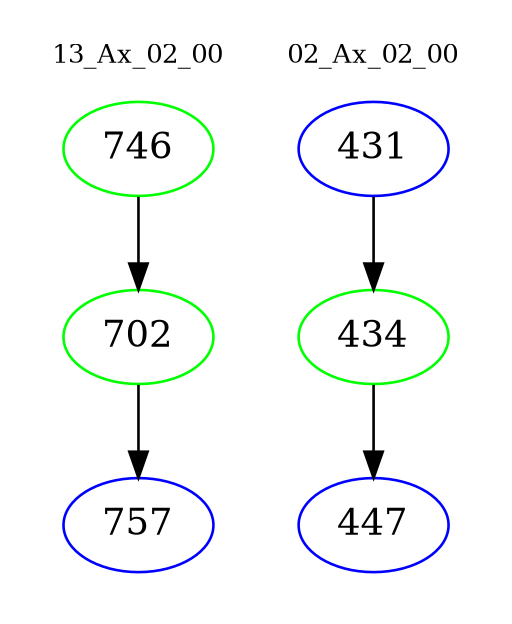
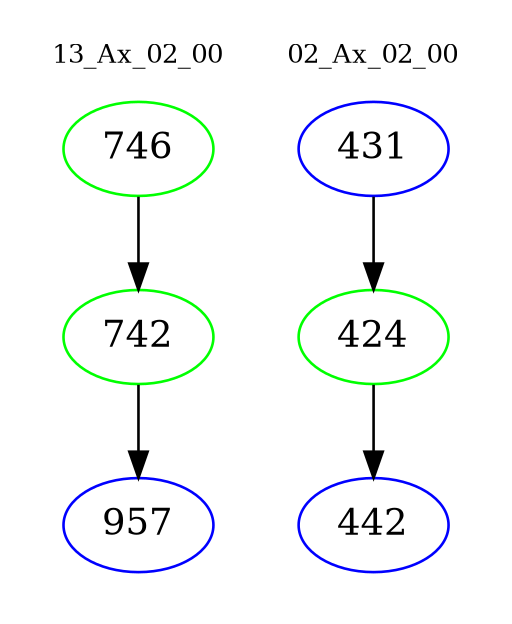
(138, 337) -> (138, 337)
(374, 337) -> (374, 337)
(138, 525) -> (138, 525)
(374, 525) -> (374, 525)
